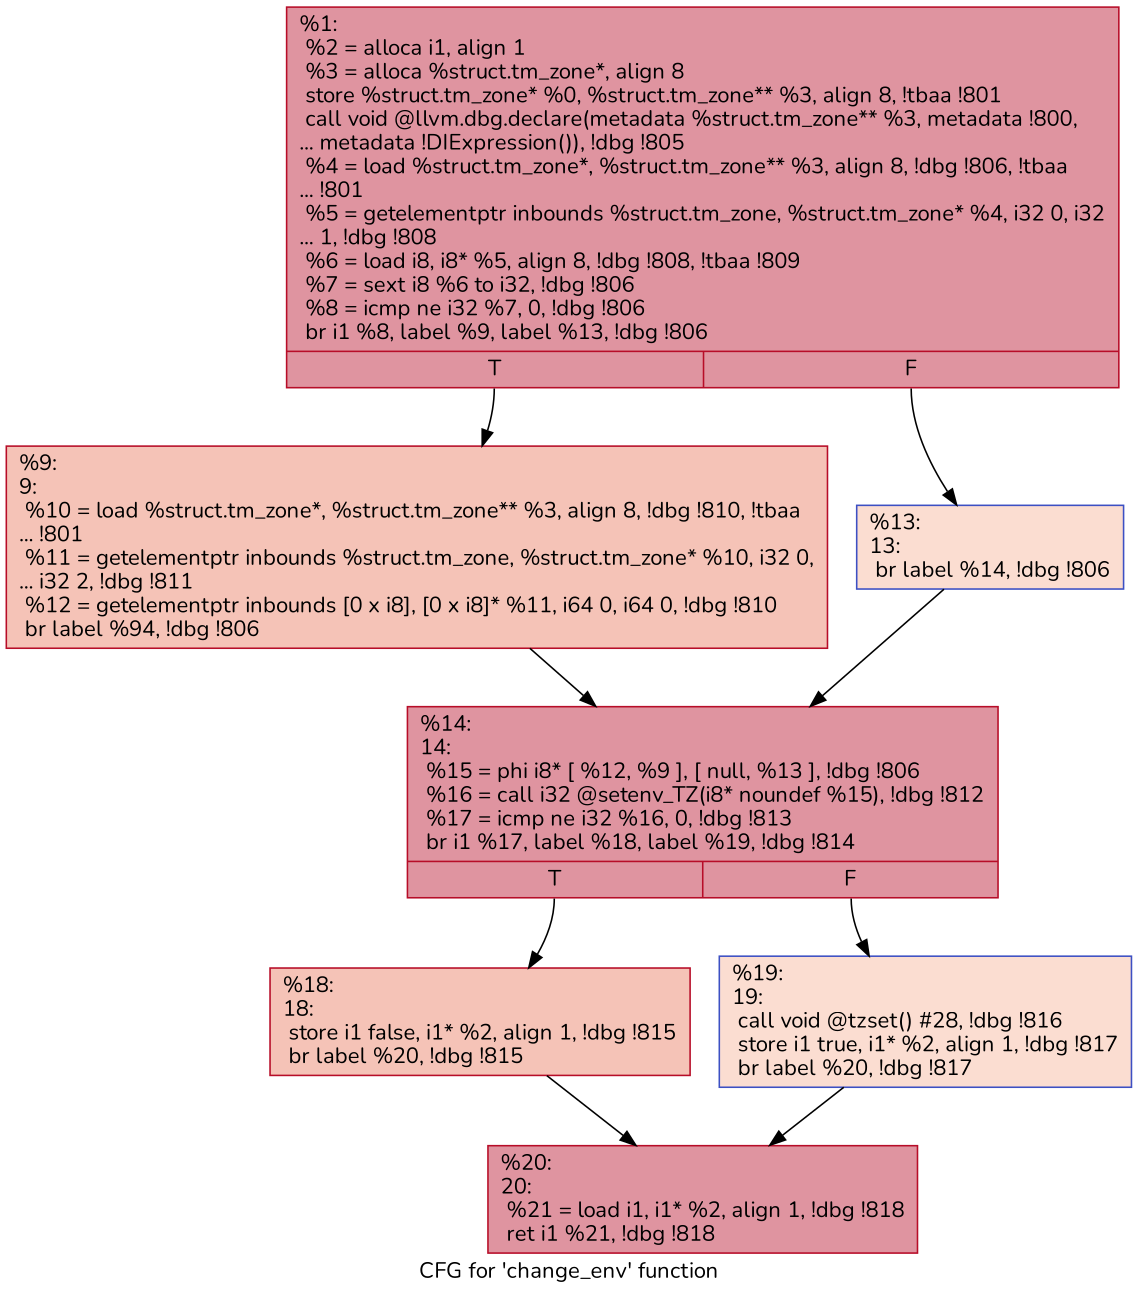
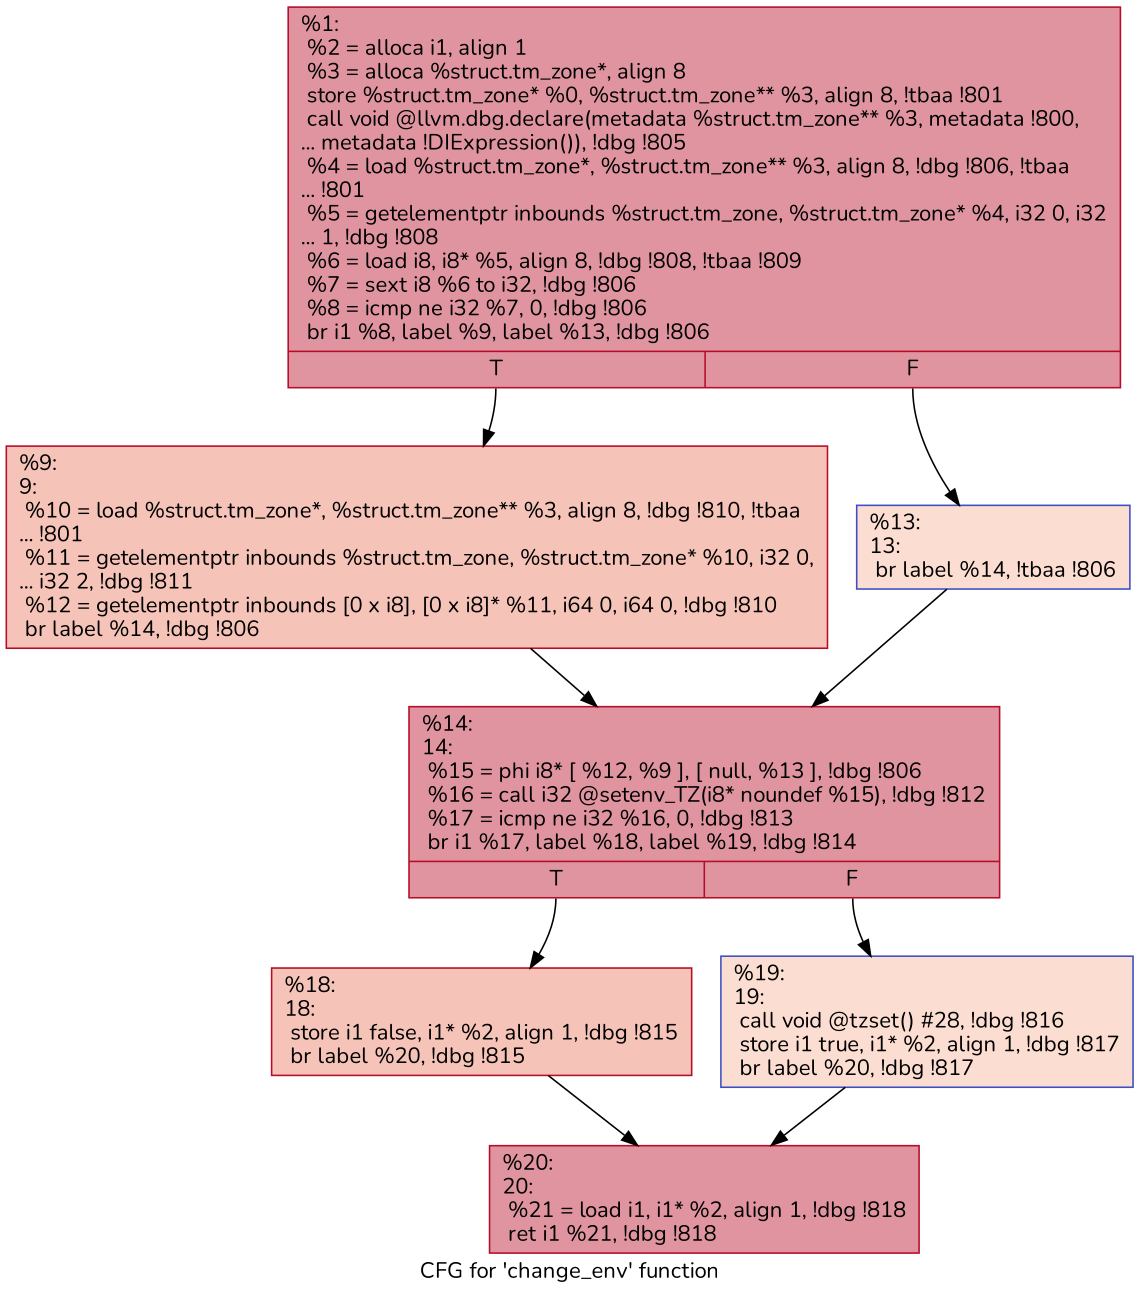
(990, 570) -> (993, 570)
(140, 629) -> (140, 629)
